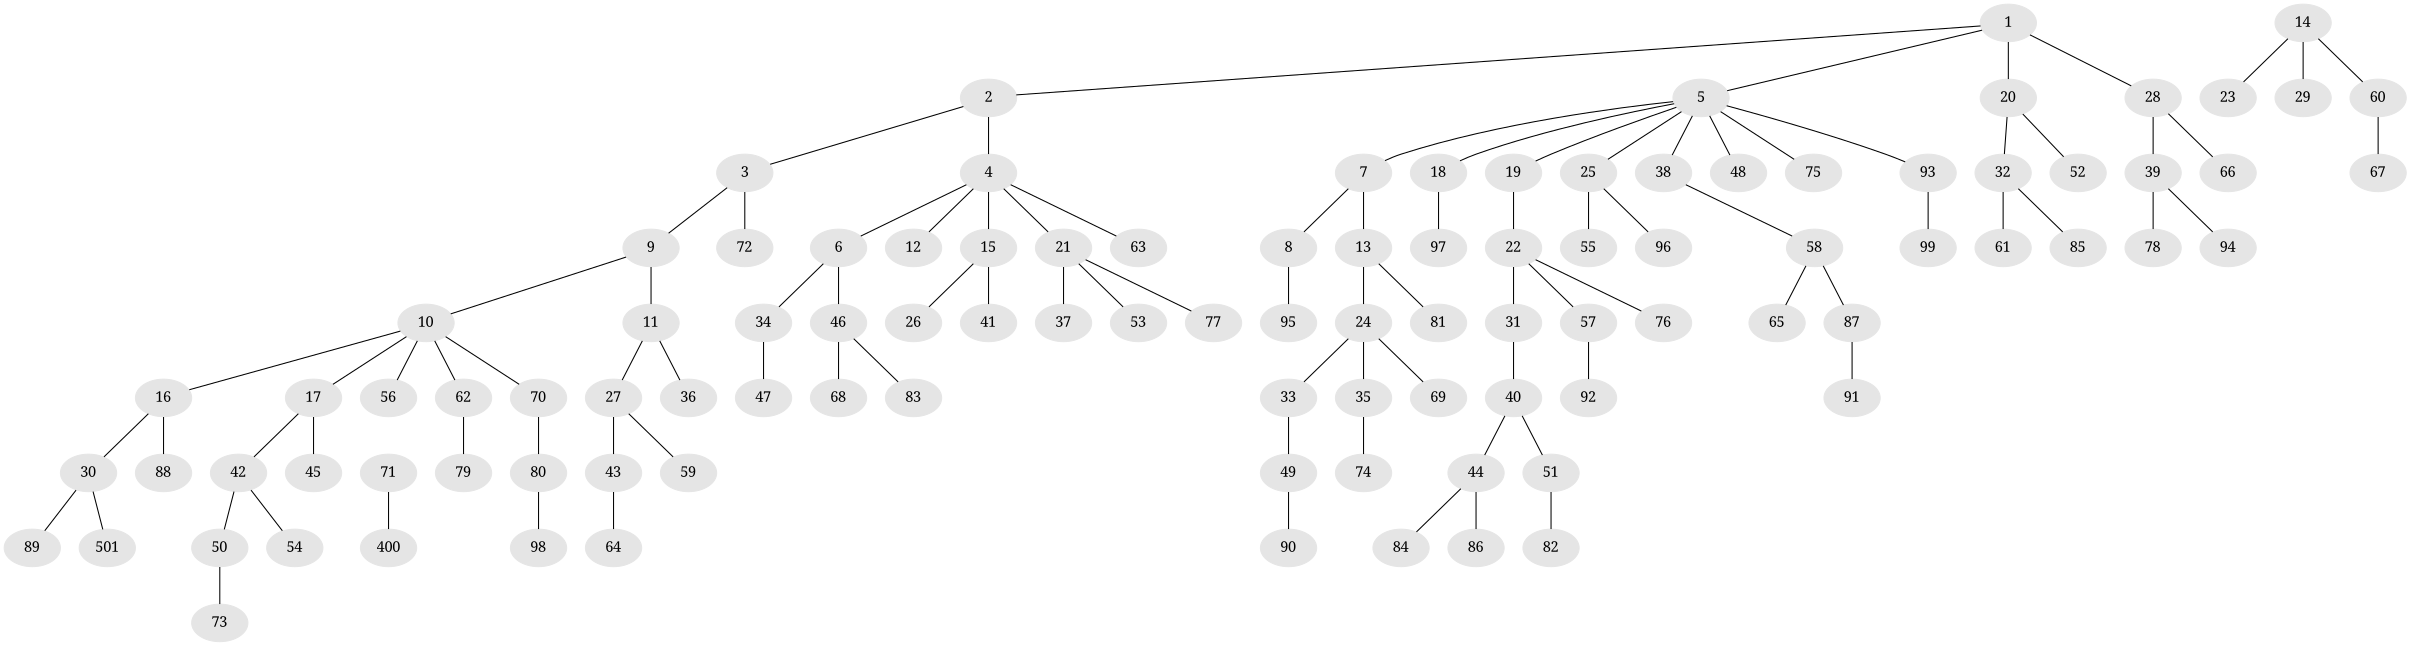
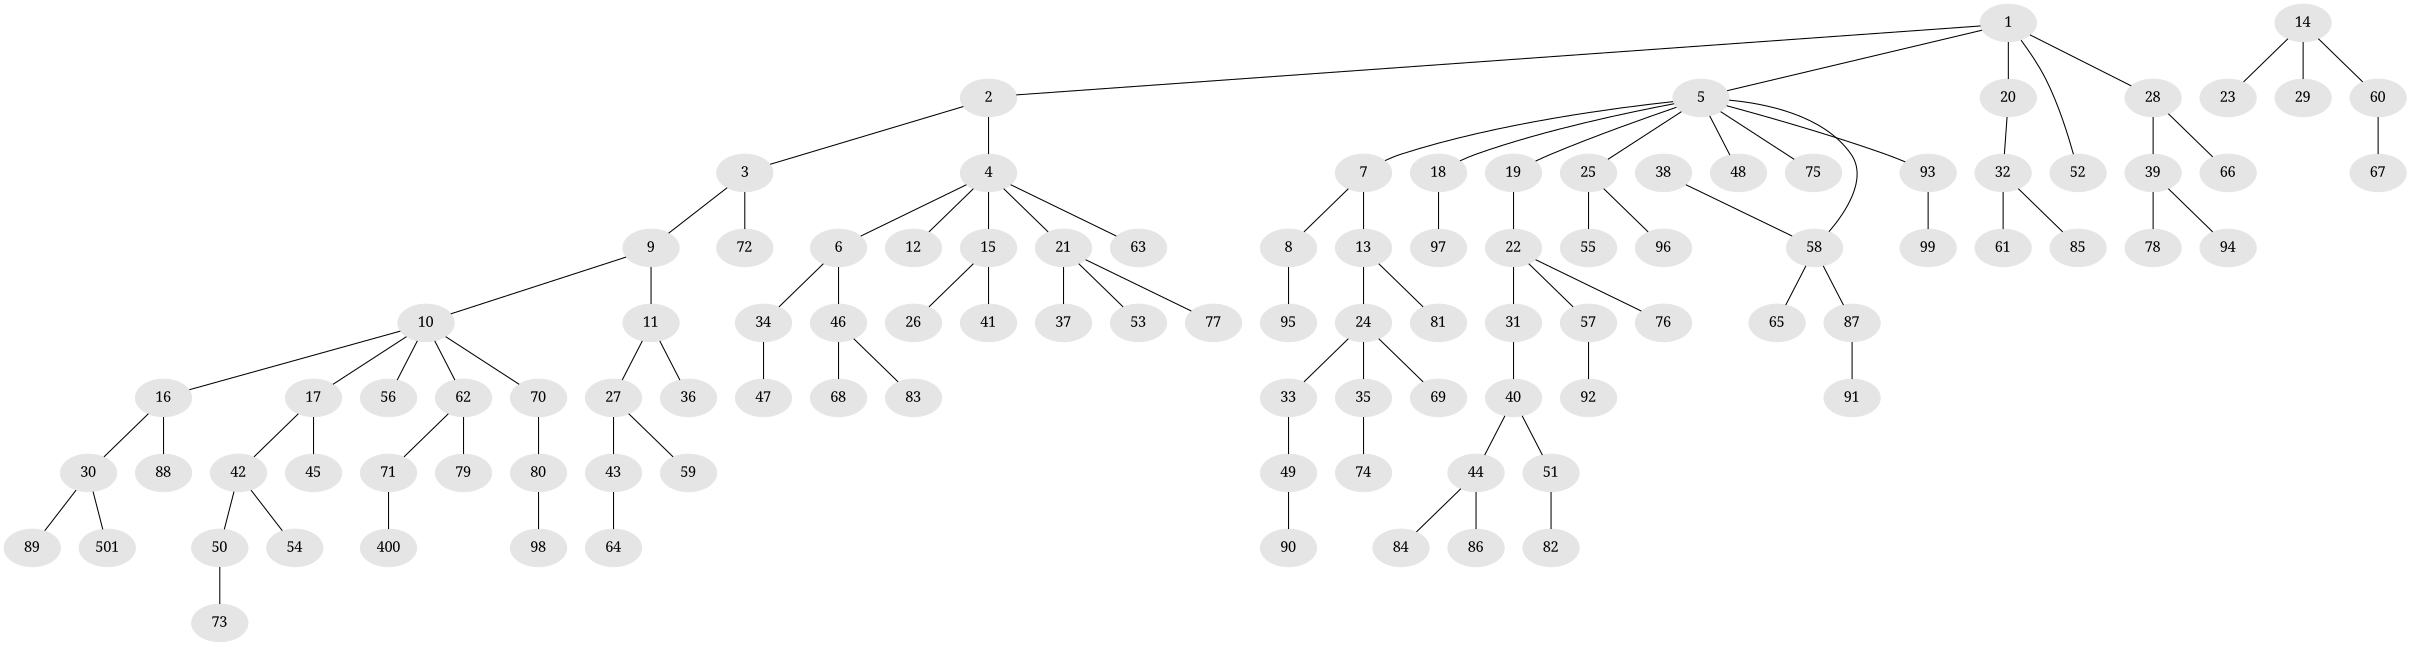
(1682, 135) -> (1845, 148)
(2043, 135) -> (2053, 95)
none -> (426, 435)
